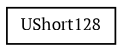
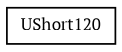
(61, 26) -> (61, 26)
